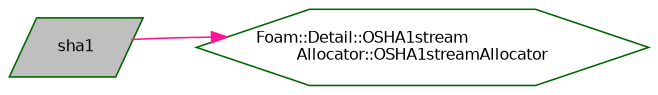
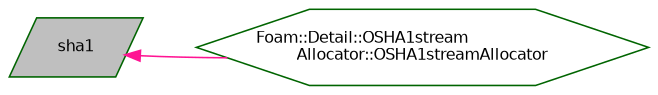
(171, 38) -> (184, 57)
